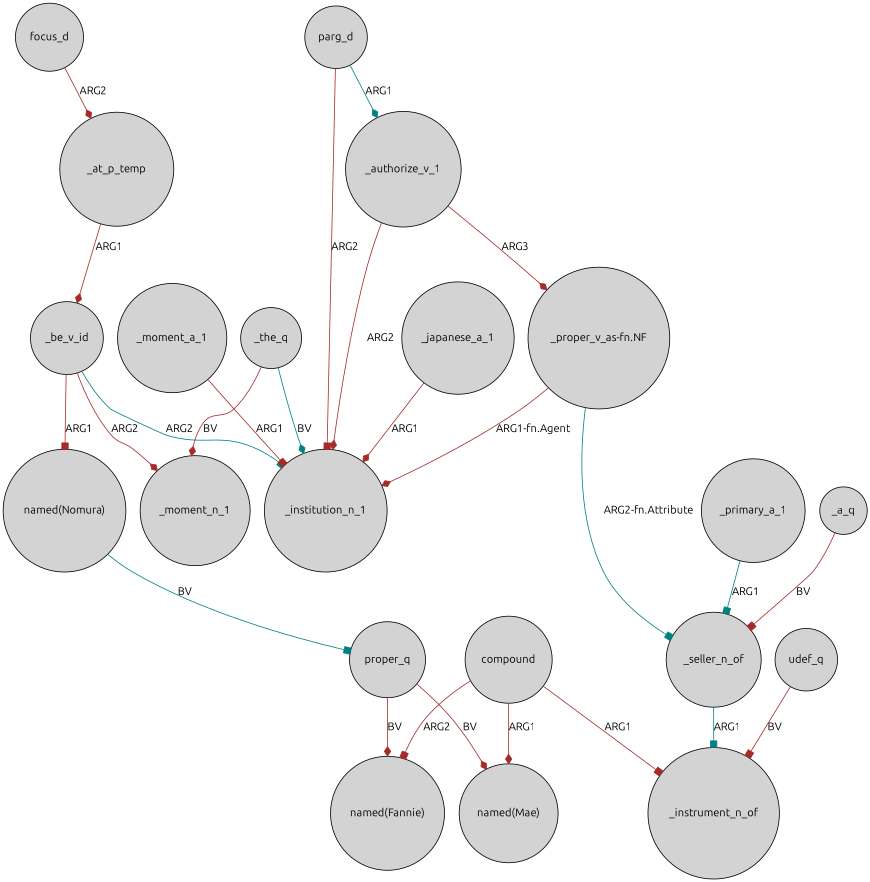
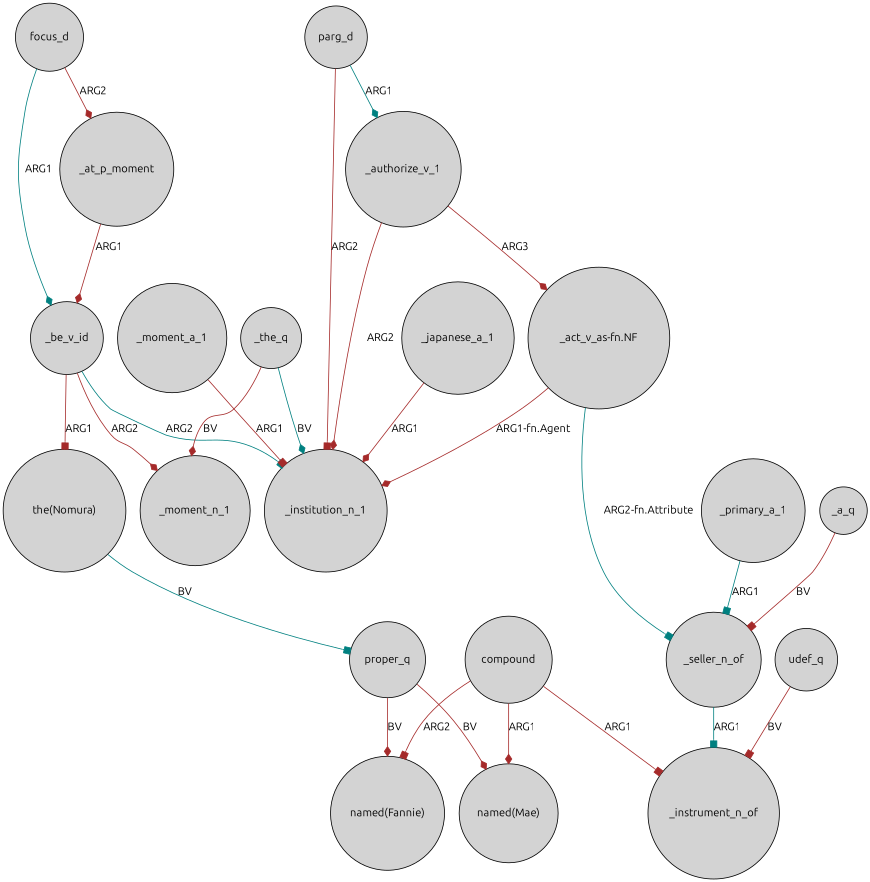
(117, 169) -> (117, 169)
none -> (19, 184)
(599, 338) -> (599, 338)
(65, 511) -> (65, 511)
